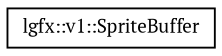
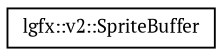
(111, 28) -> (111, 28)
